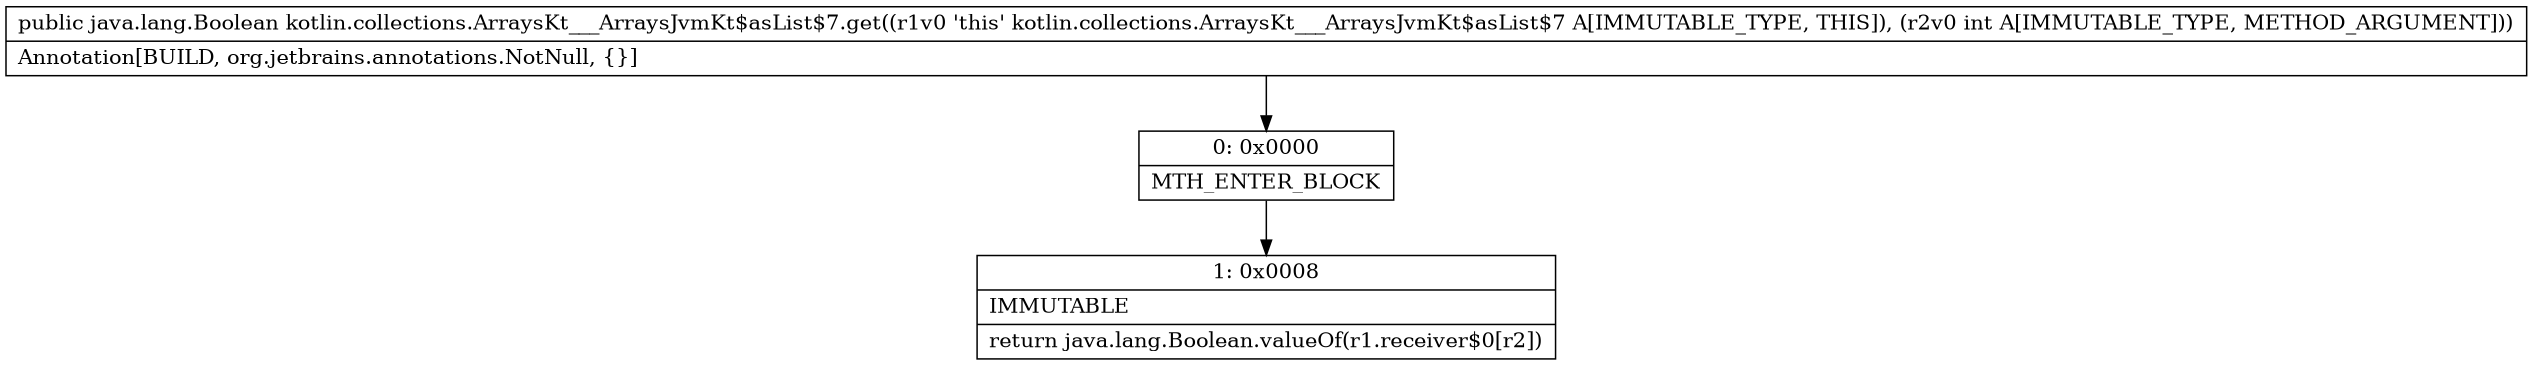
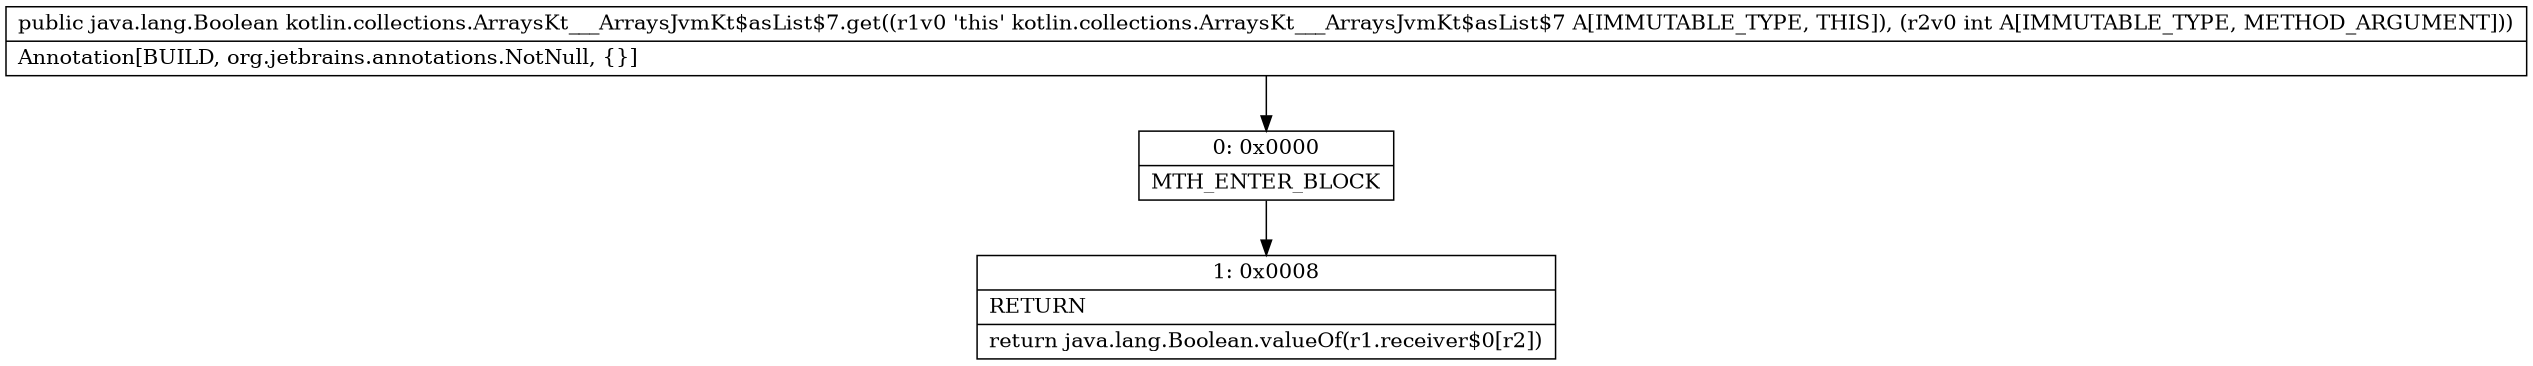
(1060, 306) -> (1038, 306)
